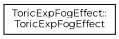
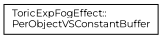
(60, 19) -> (81, 19)
